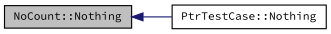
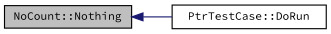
(249, 17) -> (249, 17)
